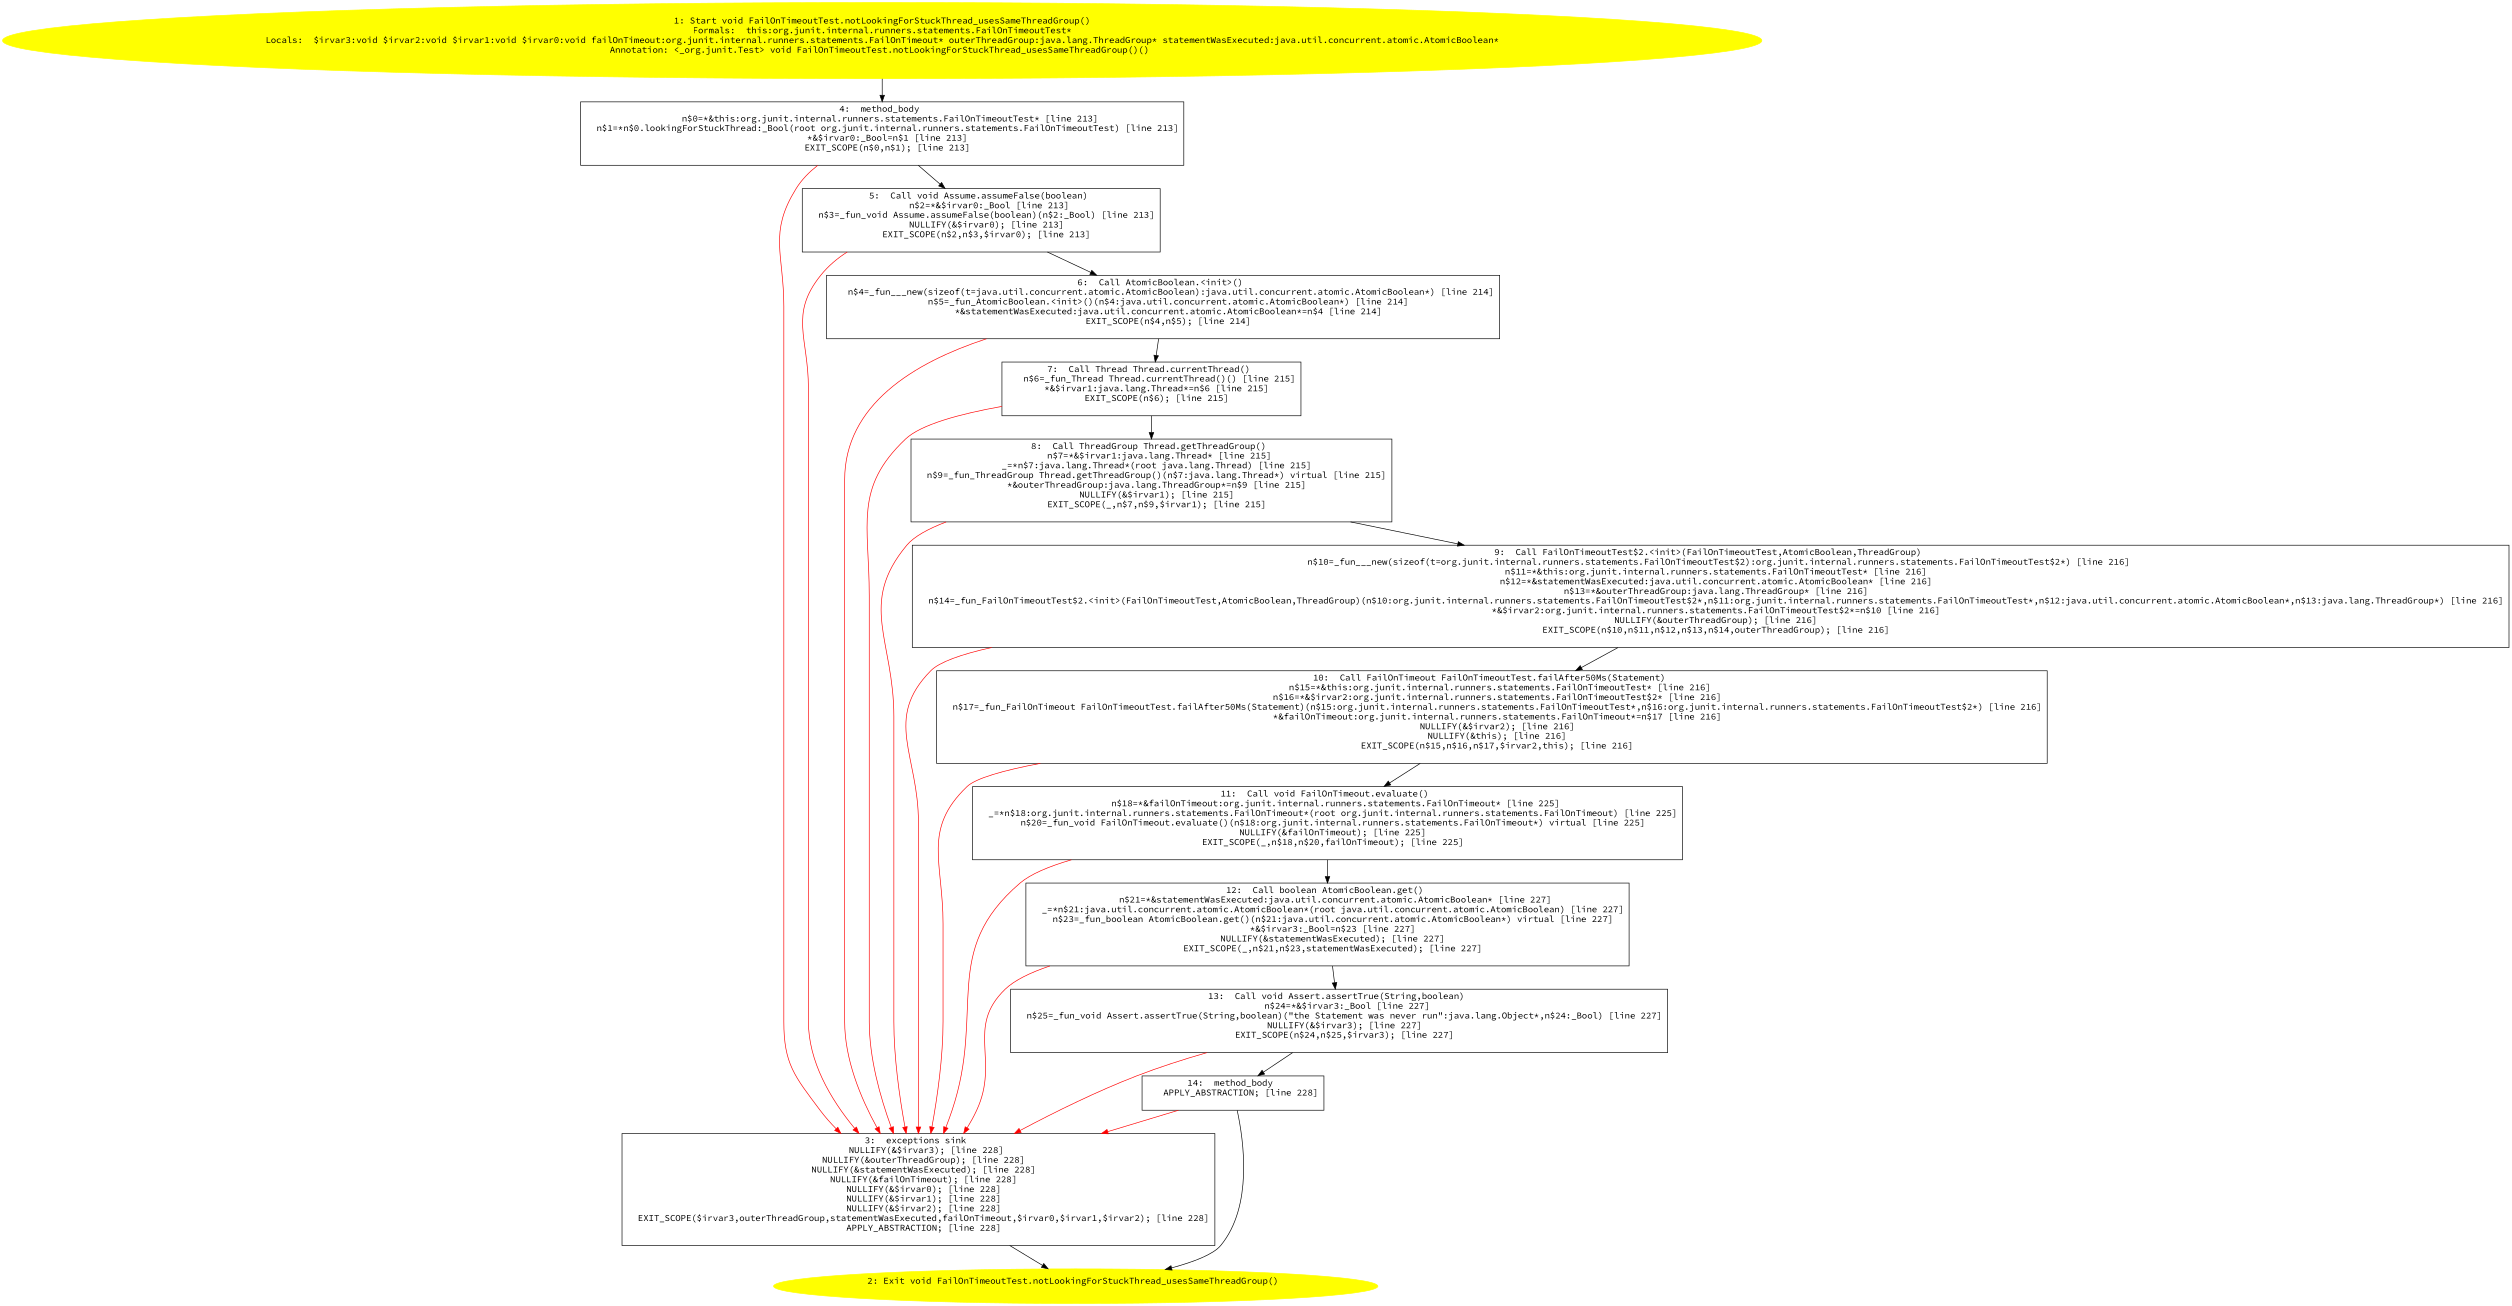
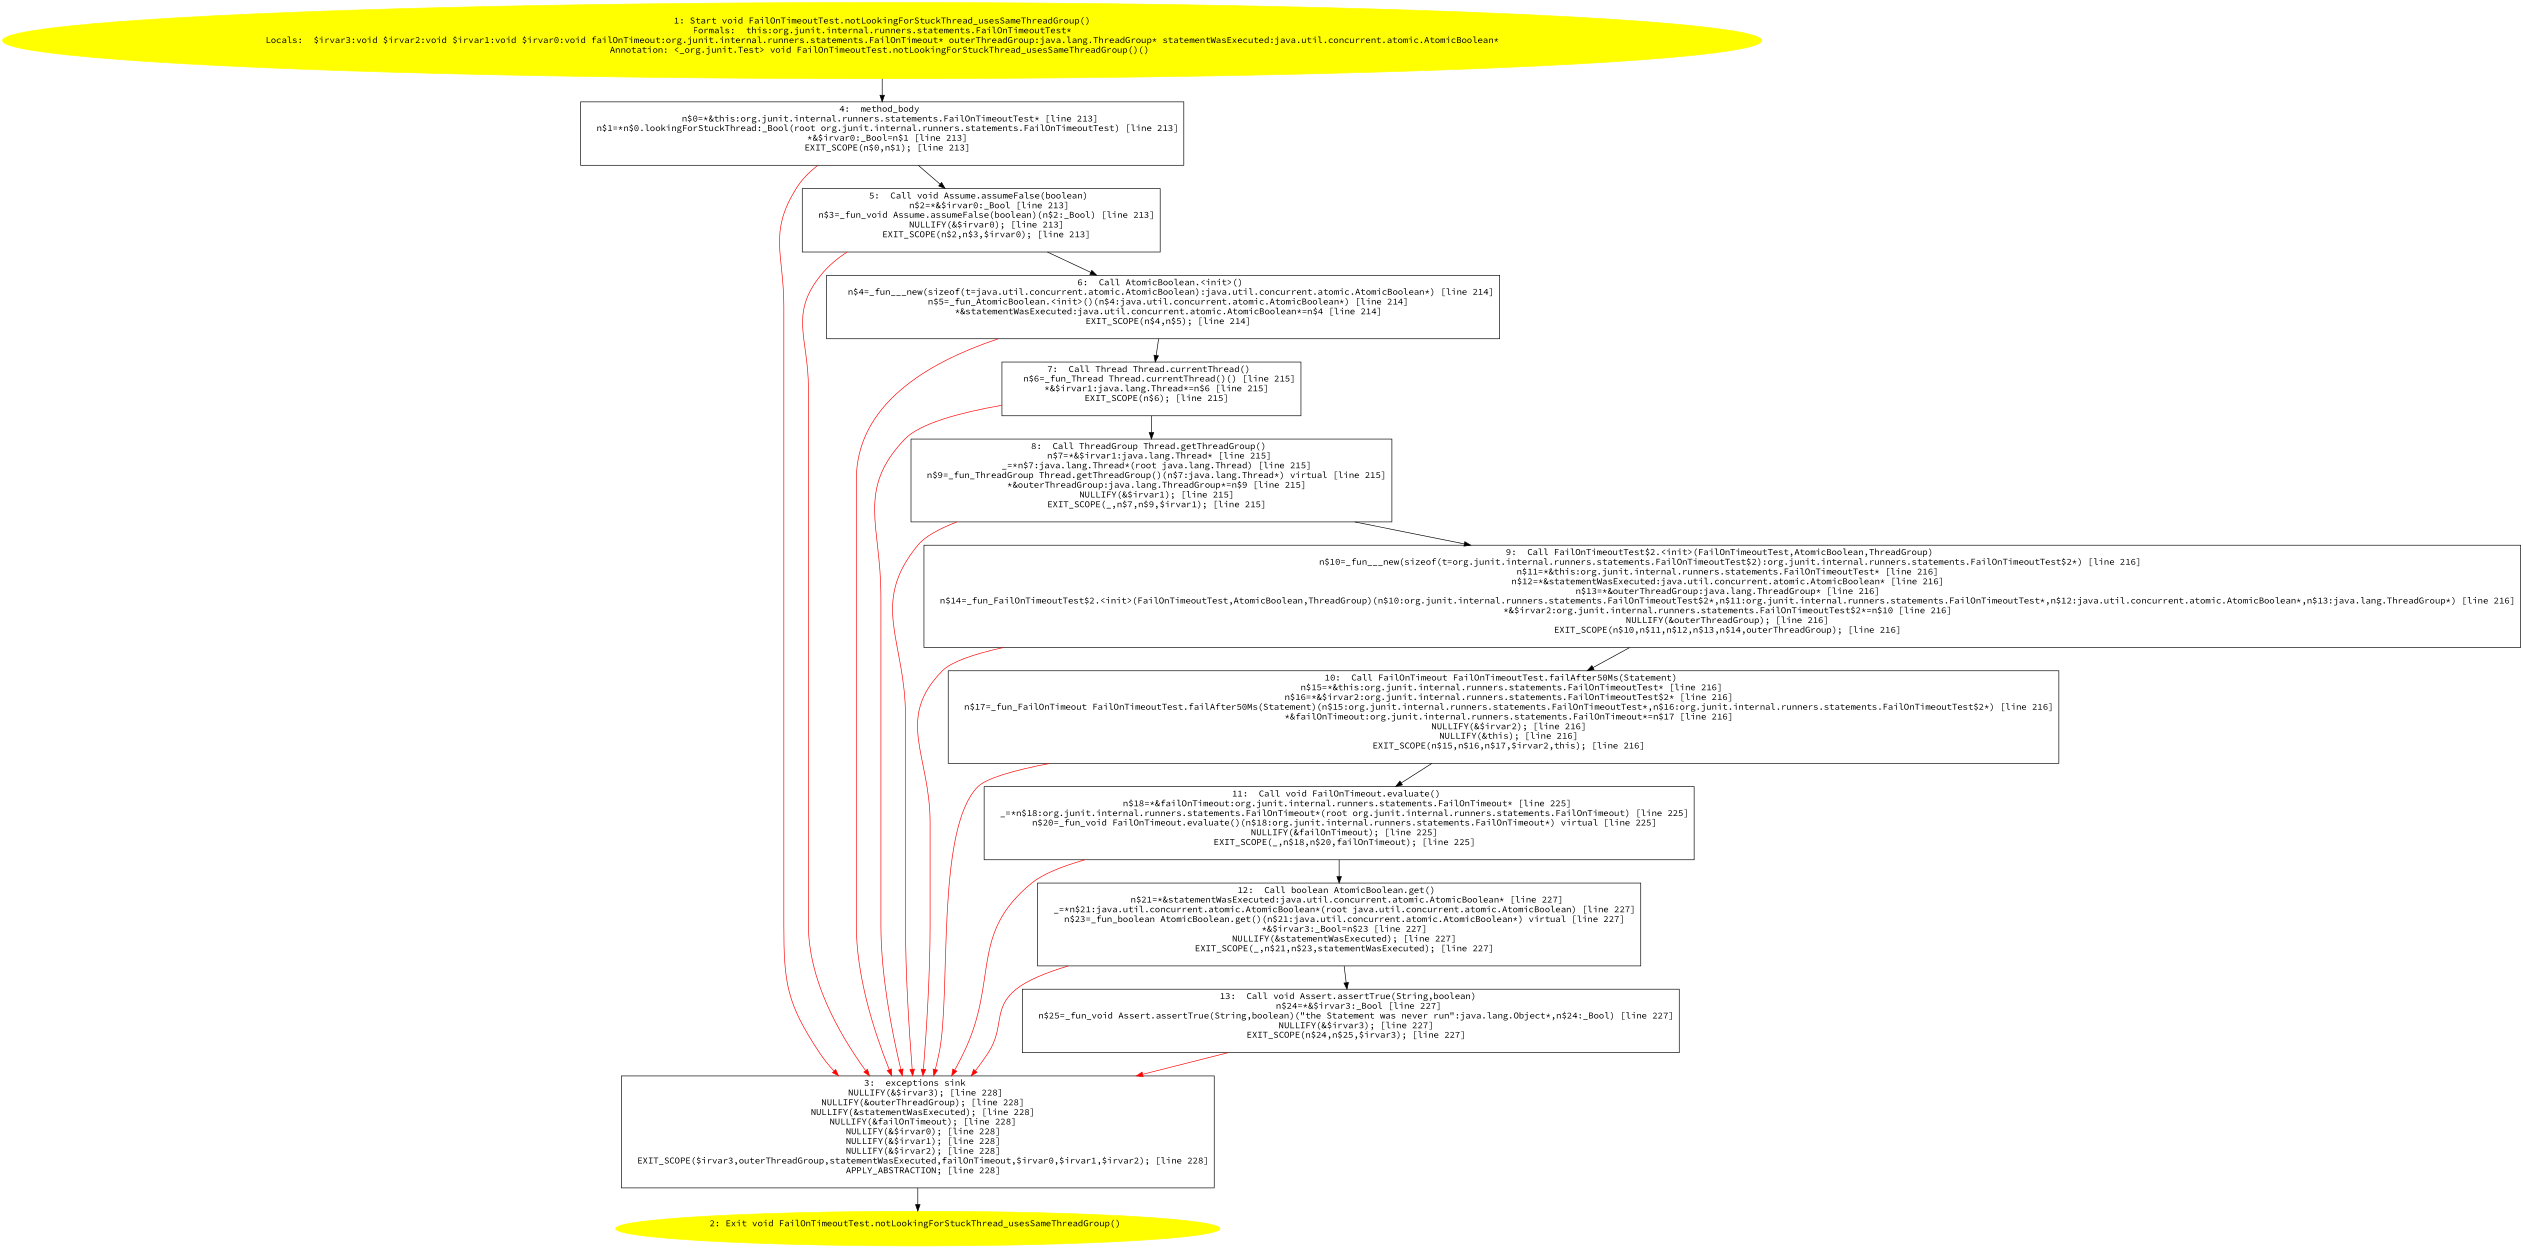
(1233, 1093) -> none
